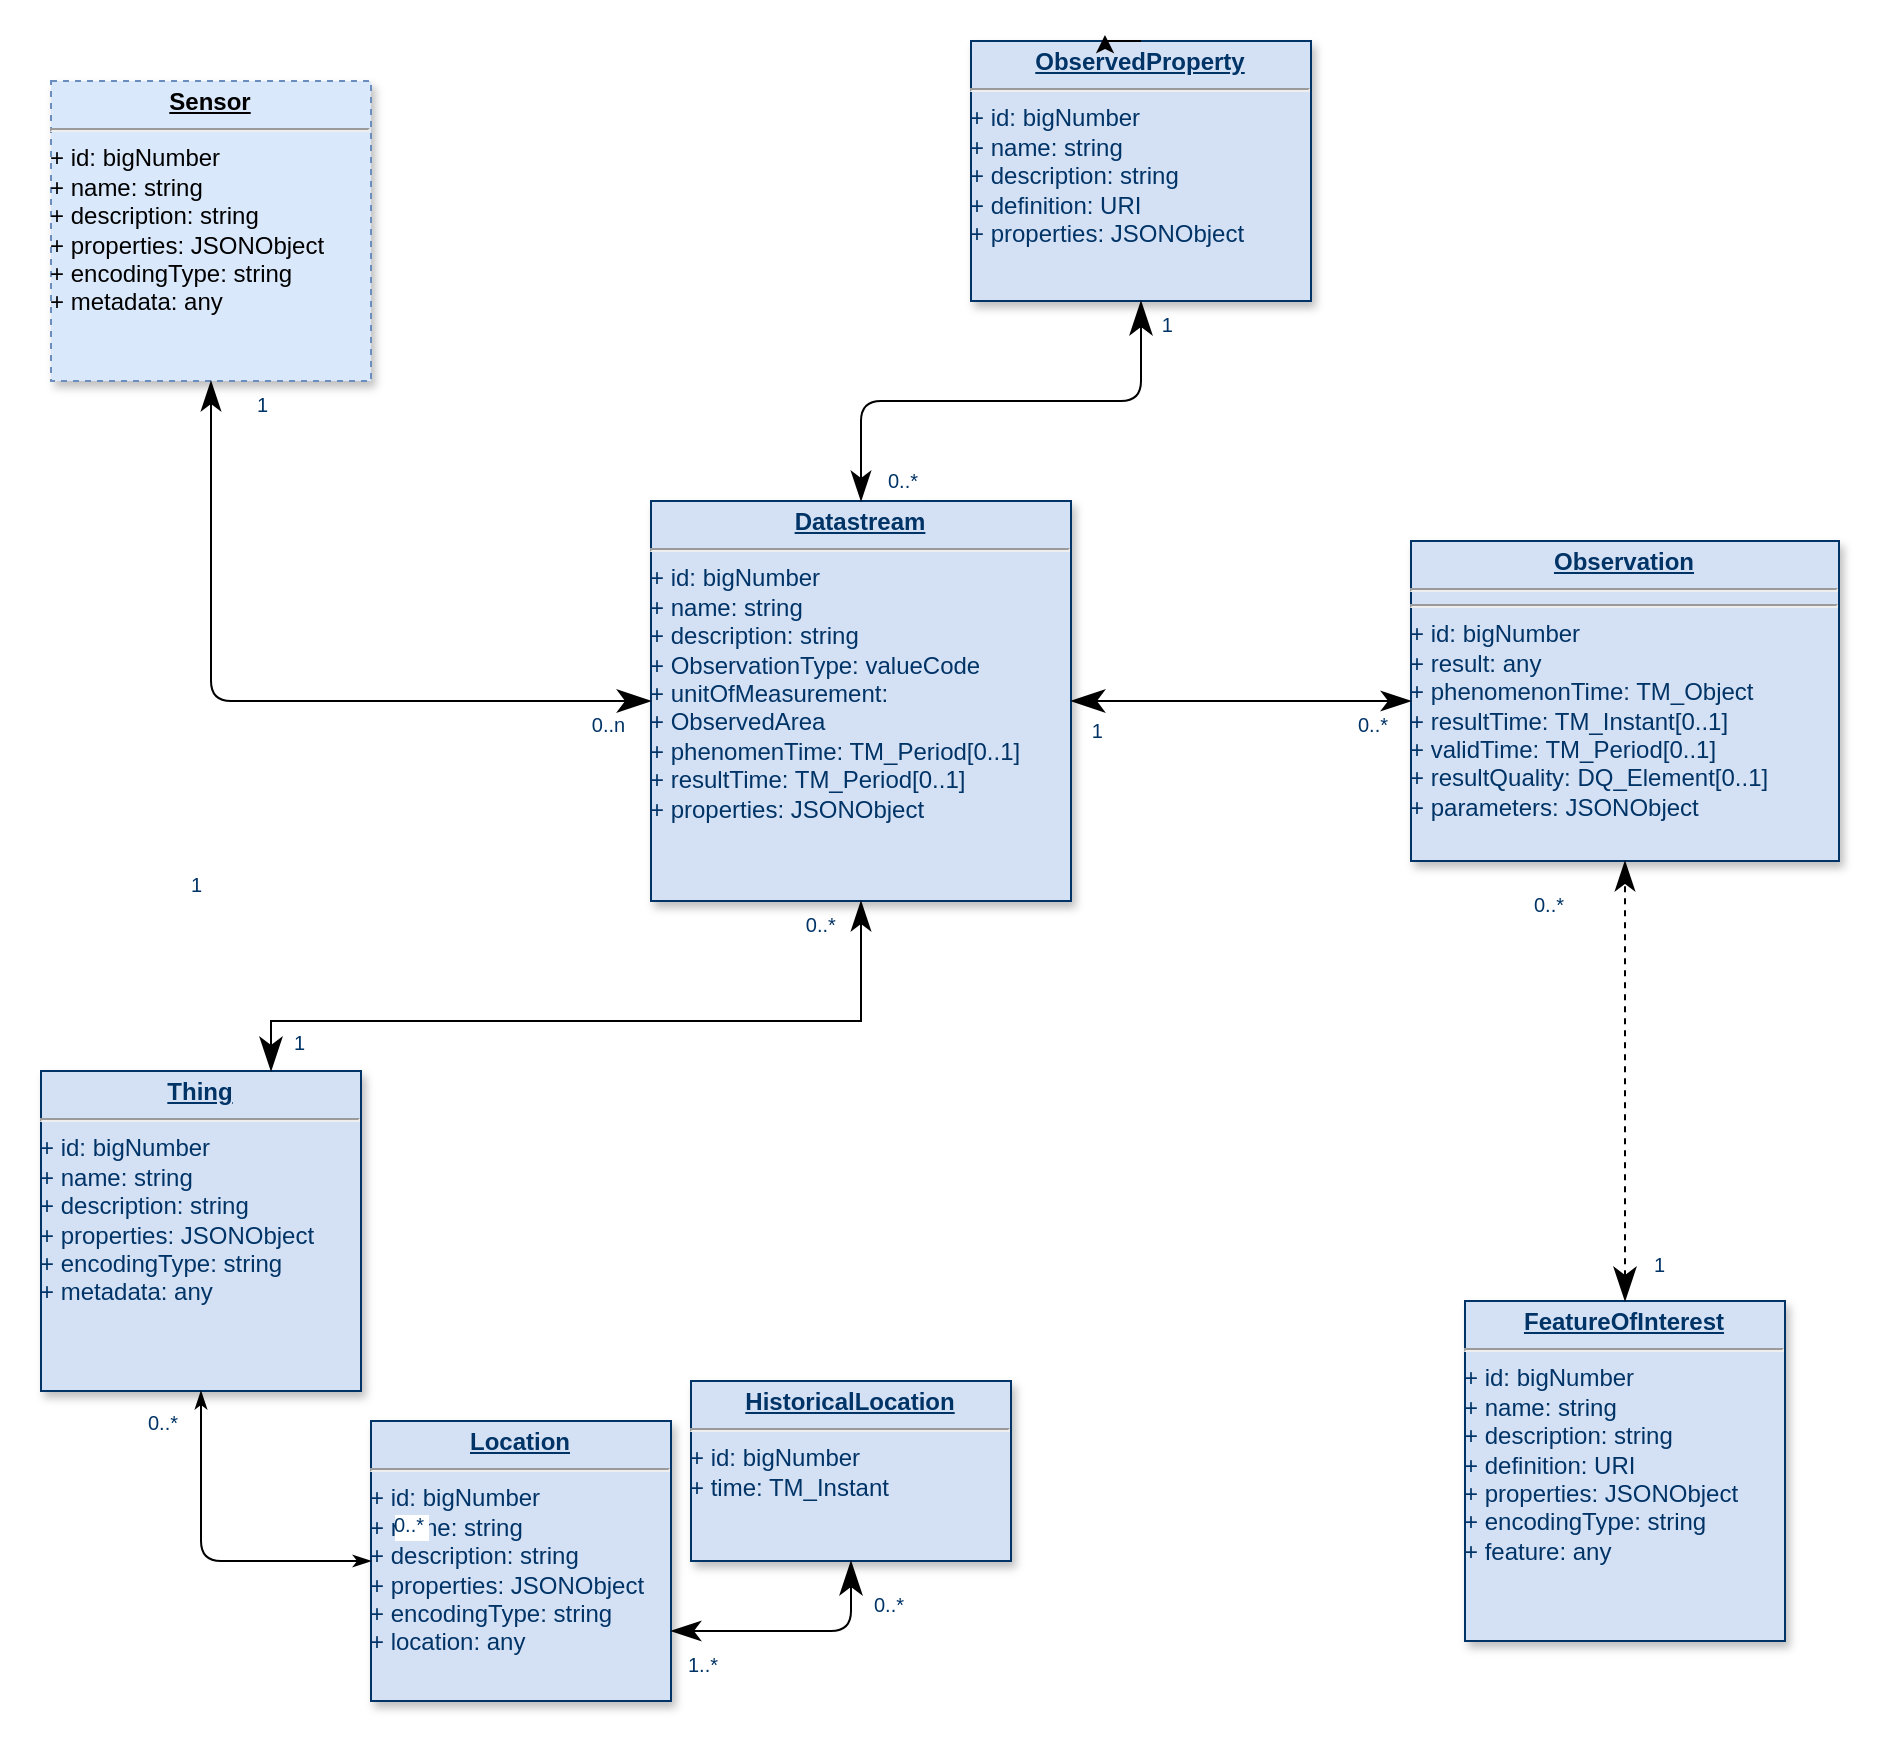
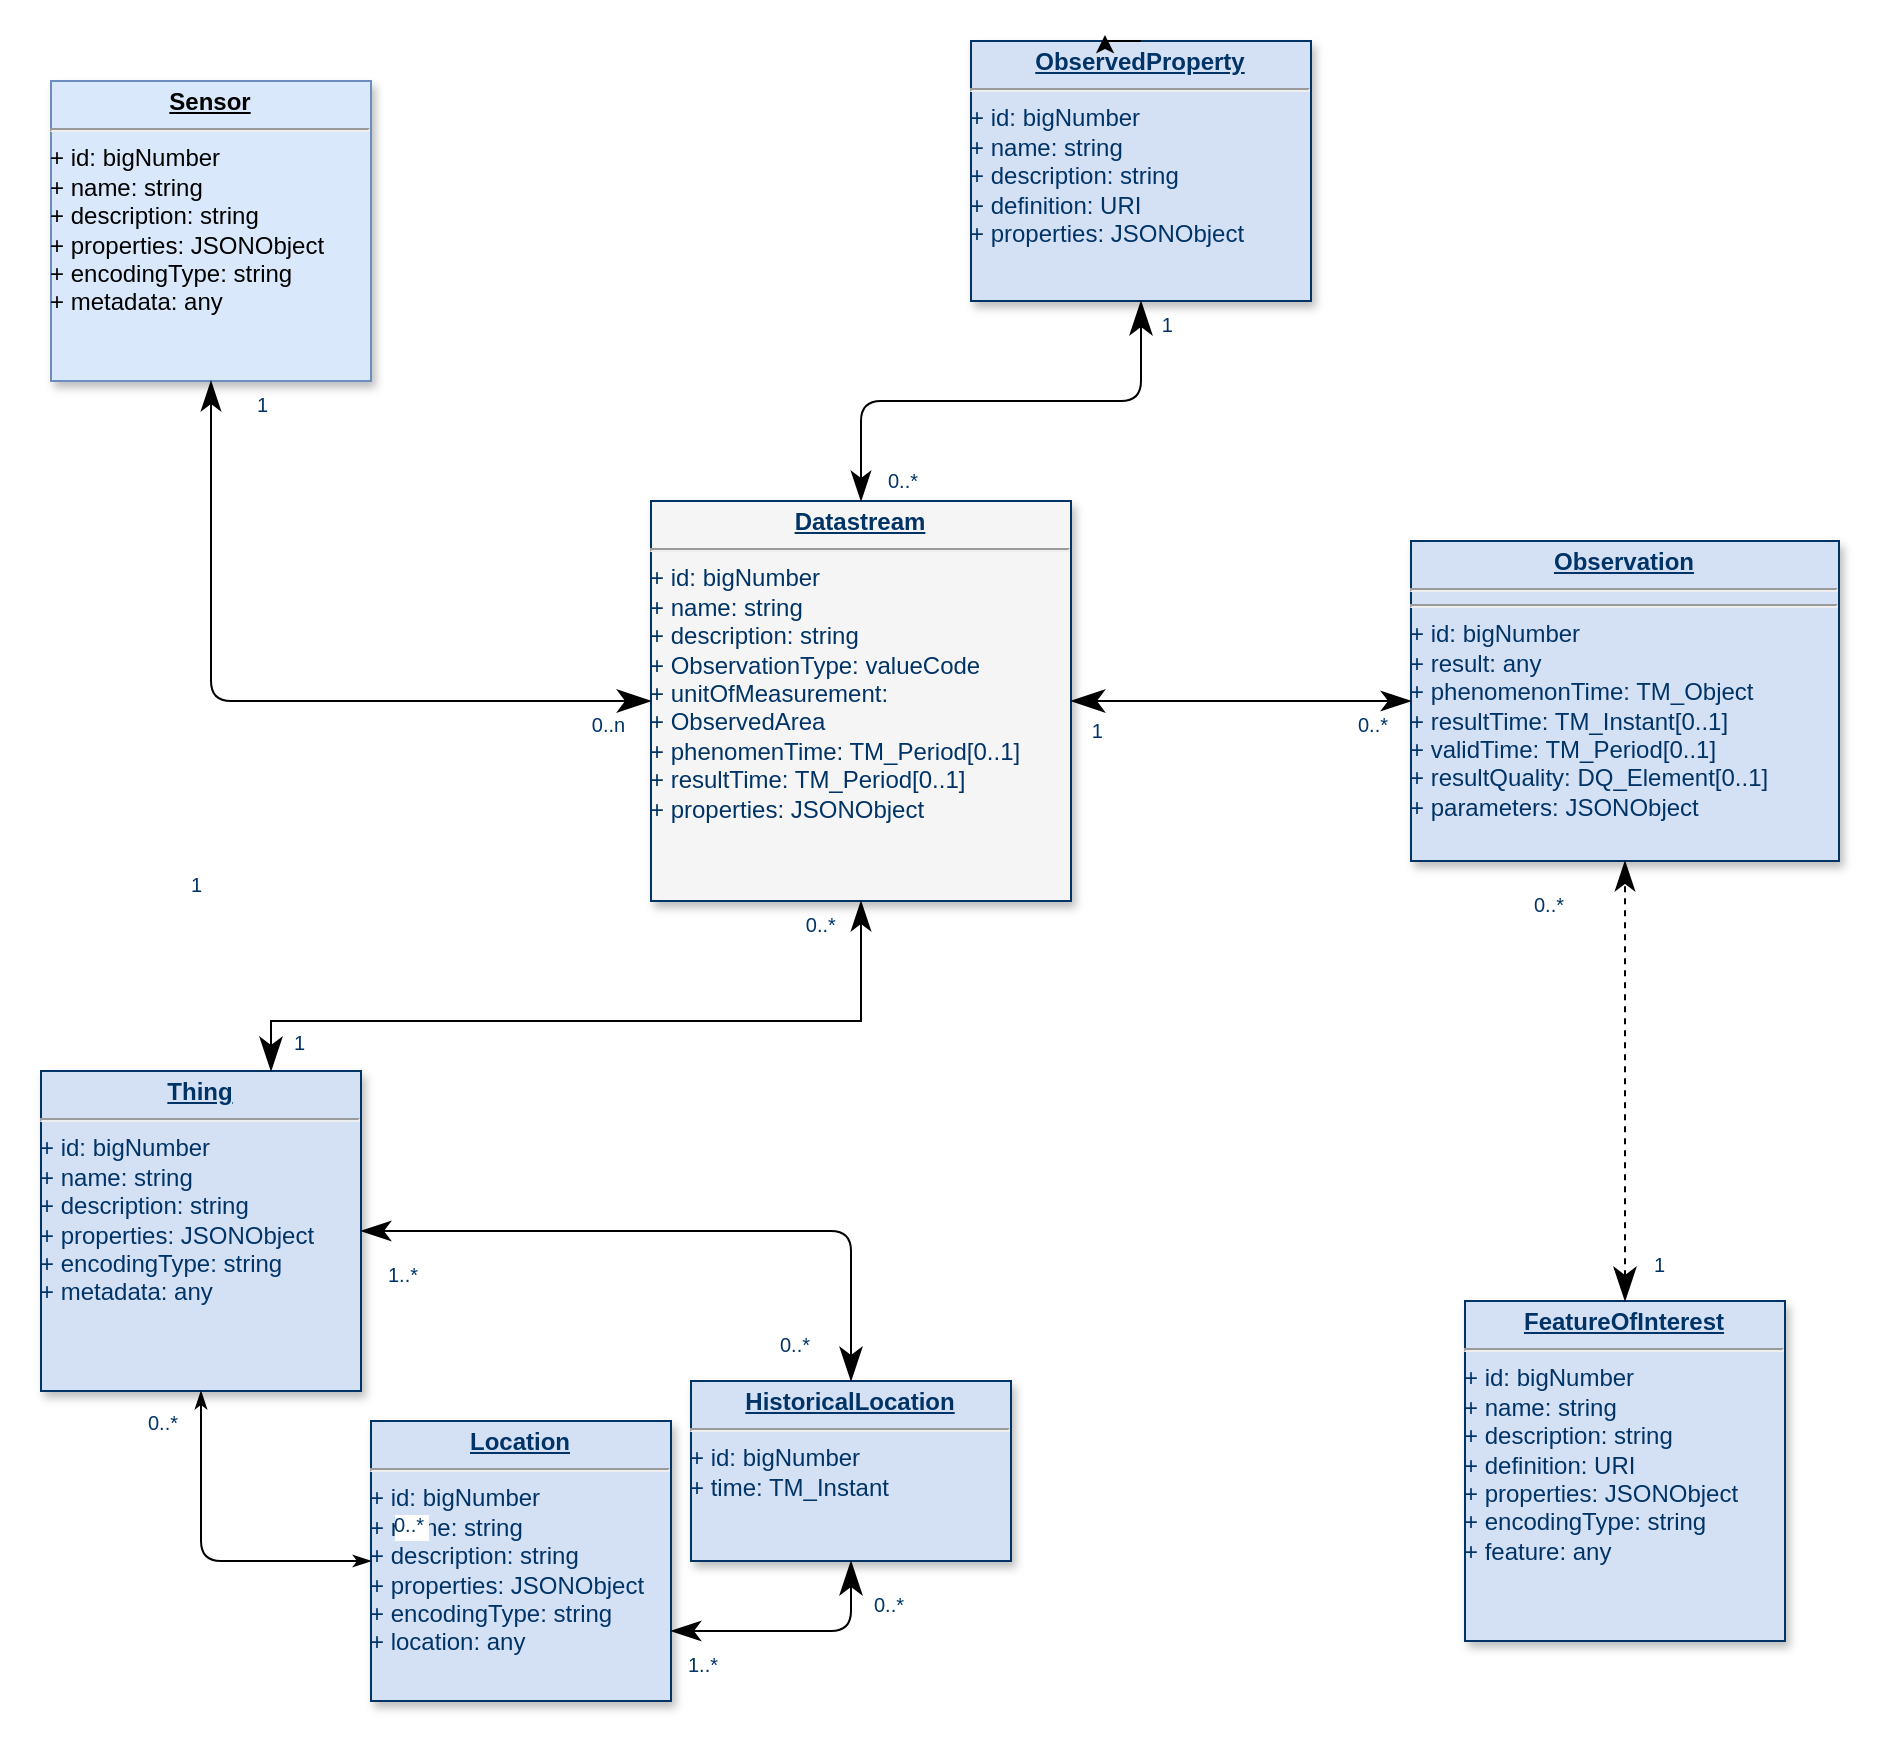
(211, 231) -> (211, 231)
(861, 701) -> (861, 701)
none -> (673, 1231)
